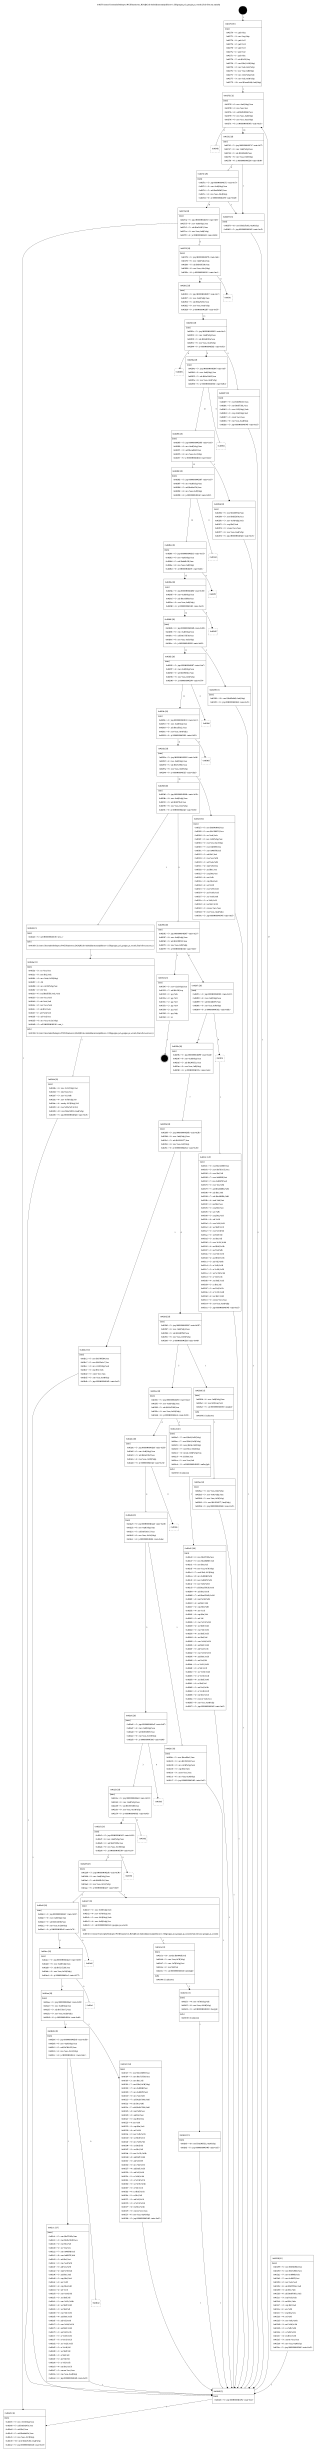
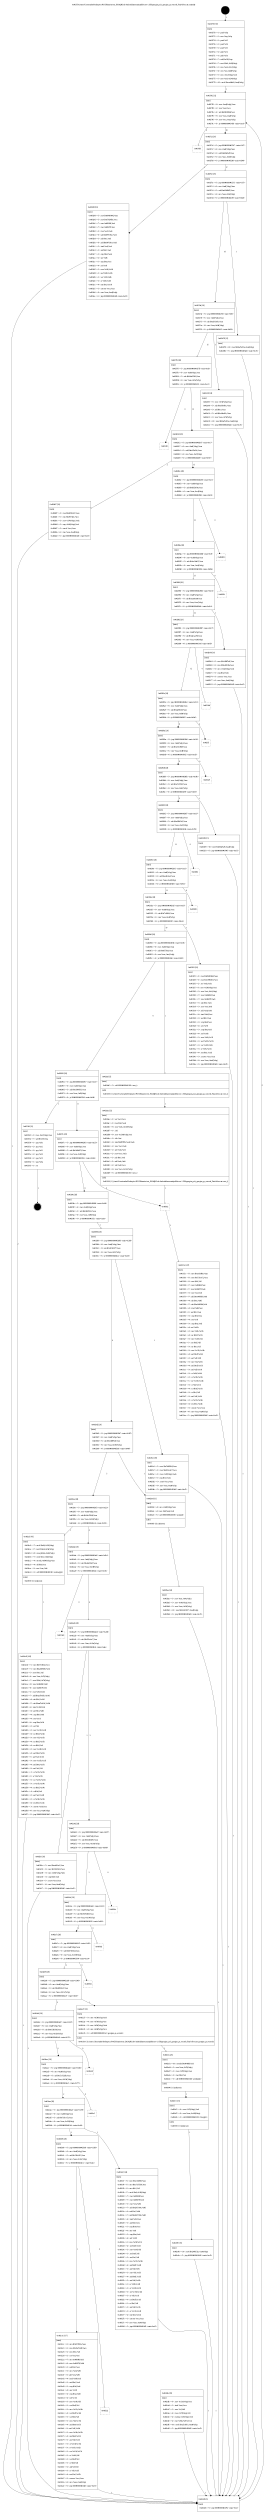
(243, 188) -> (169, 198)
(233, 369) -> (132, 485)
(77, 1056) -> (165, 1194)
(130, 2412) -> (248, 1462)
